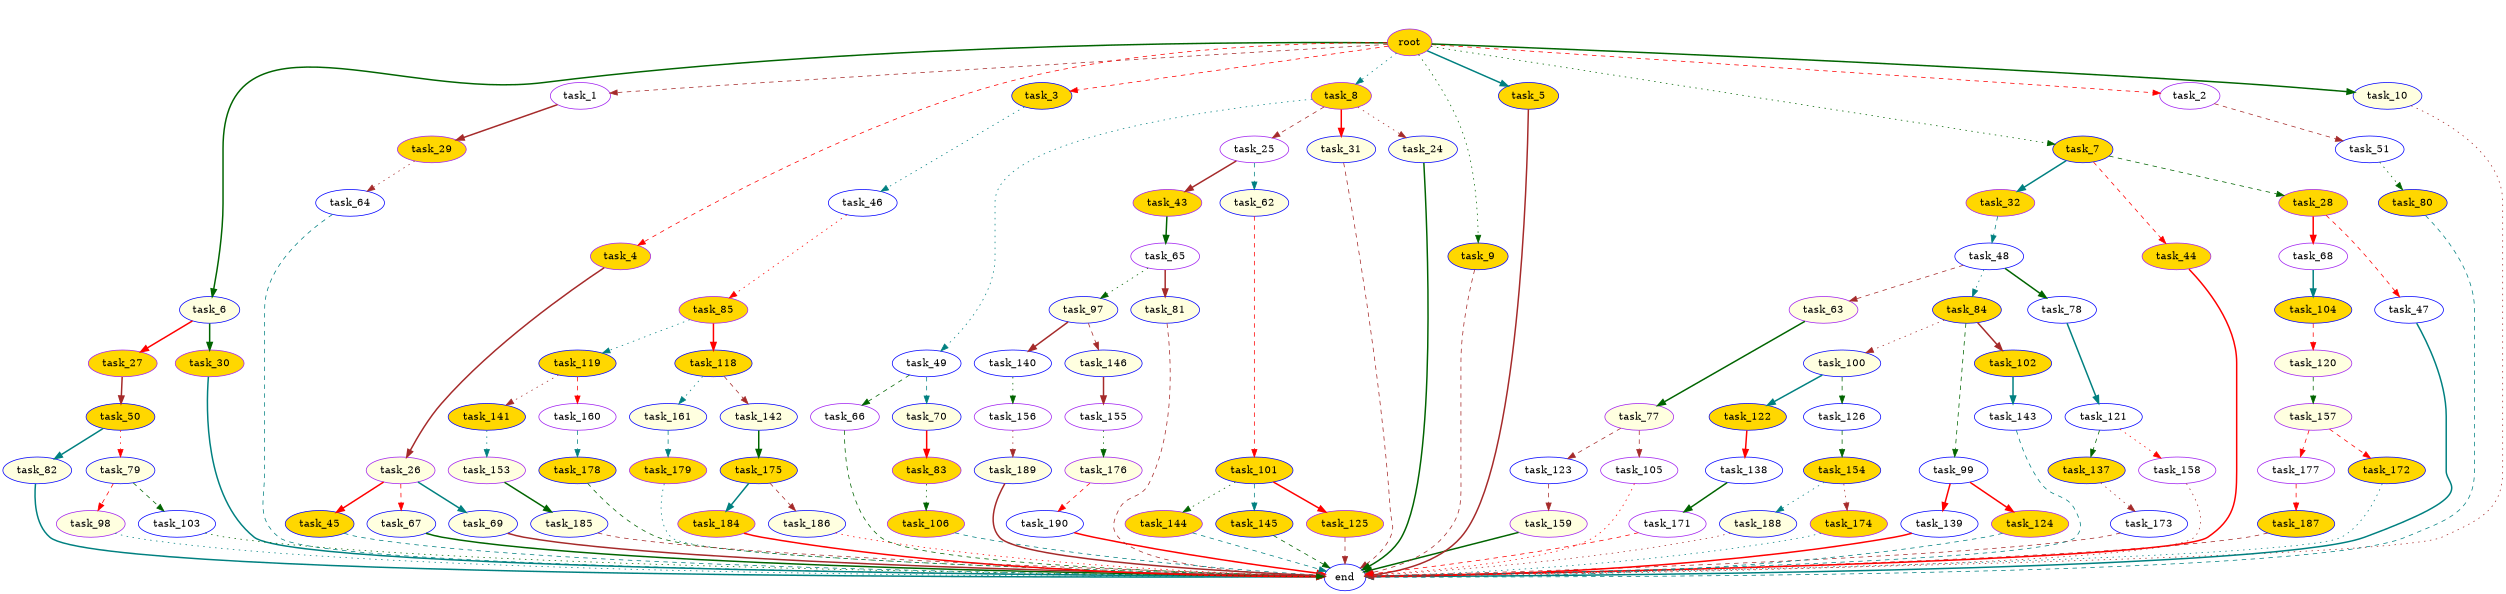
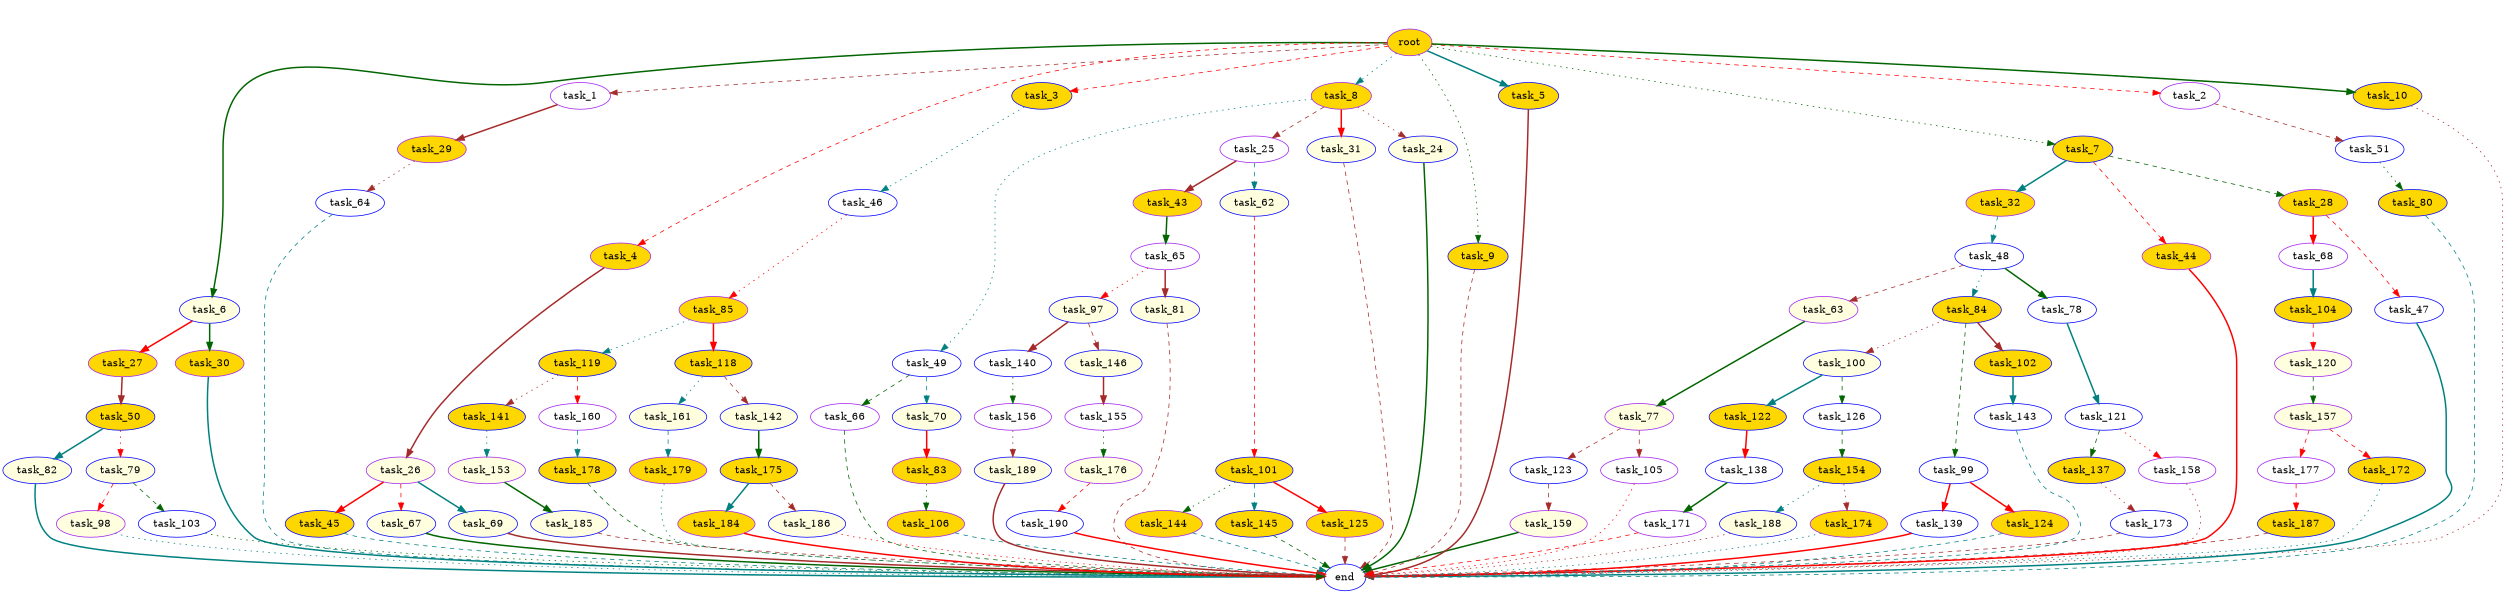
(2388, 96) -> (2388, 96)
(1128, 281) -> (1128, 281)
